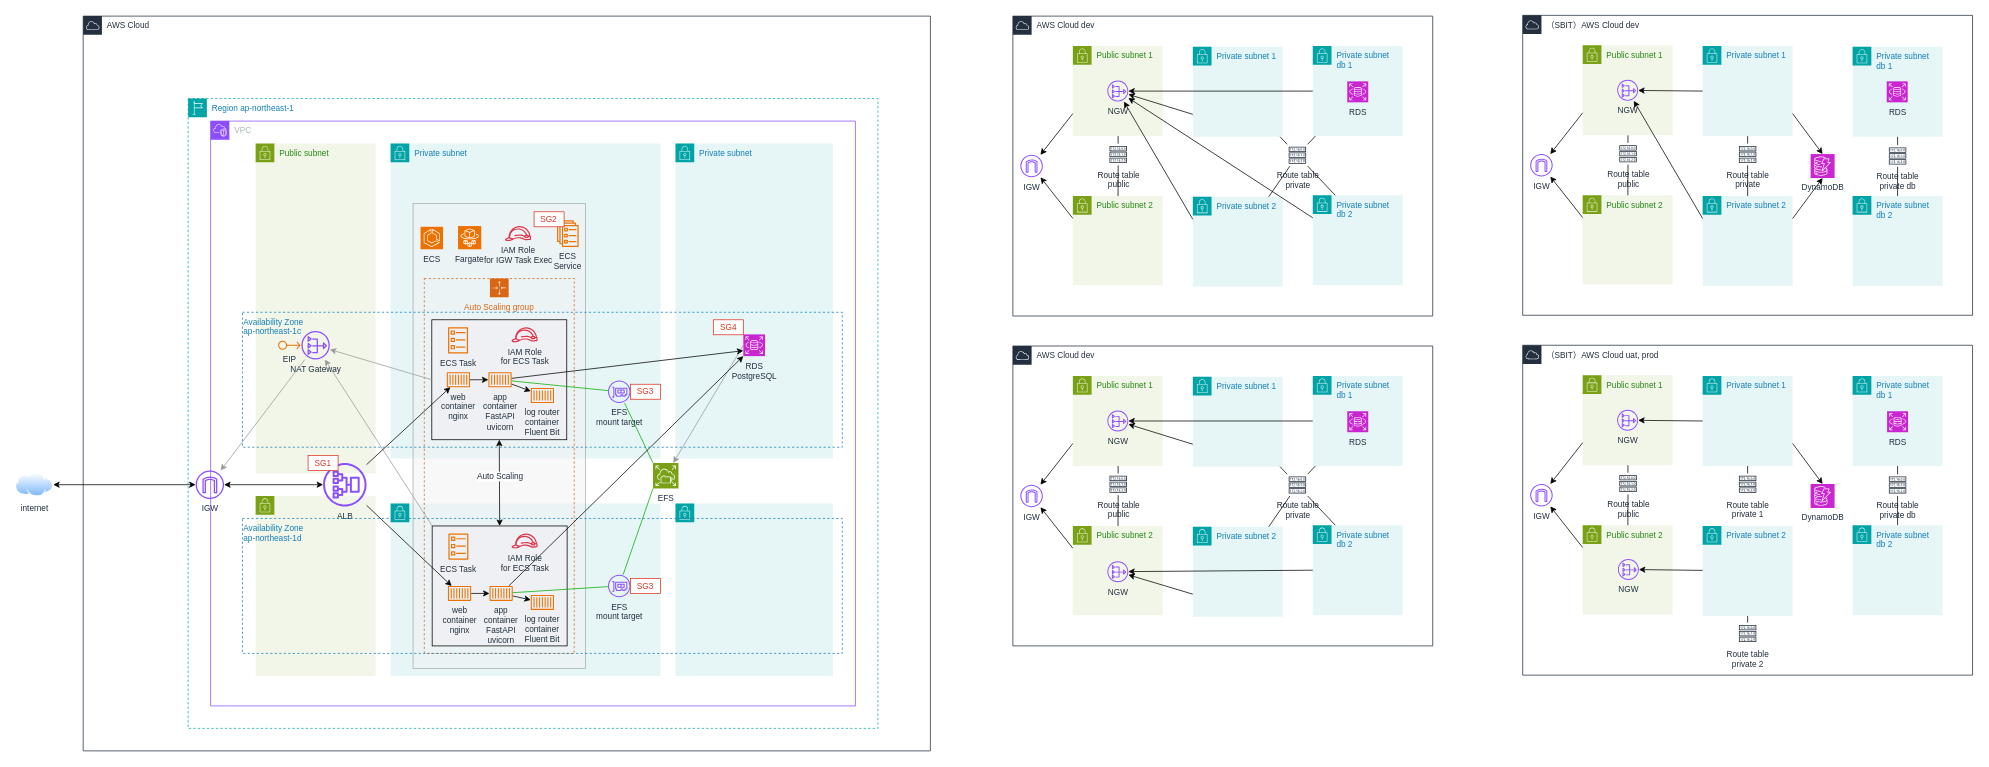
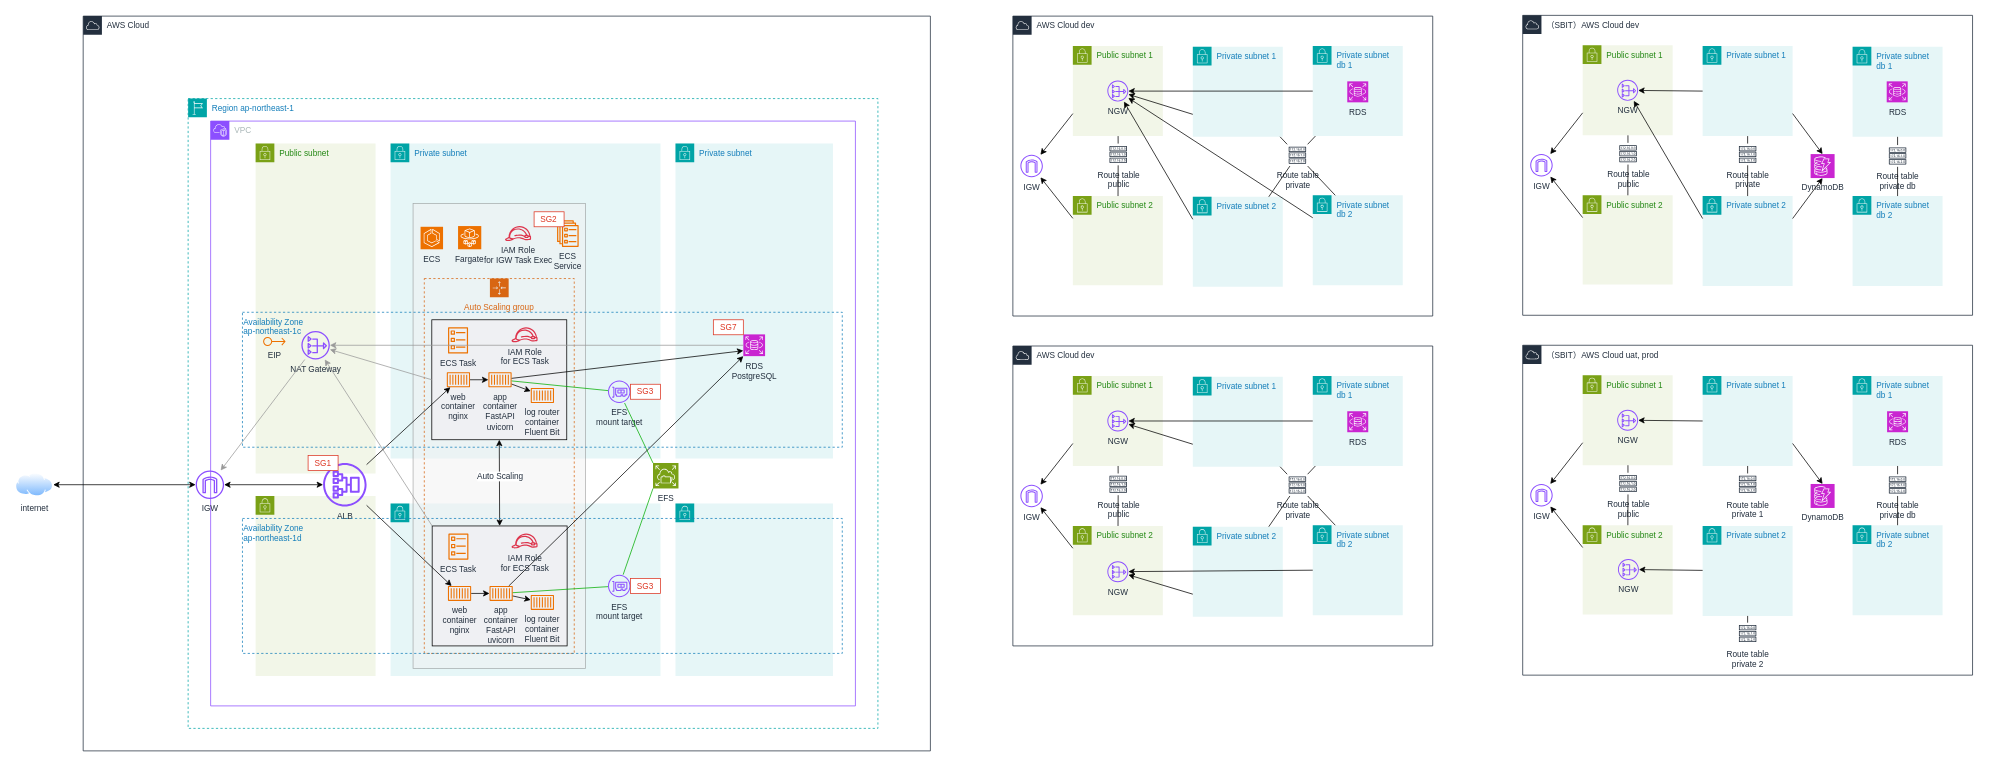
(729, 327) -> (729, 327)
(289, 345) -> (274, 342)
(701, 417) -> (539, 345)
